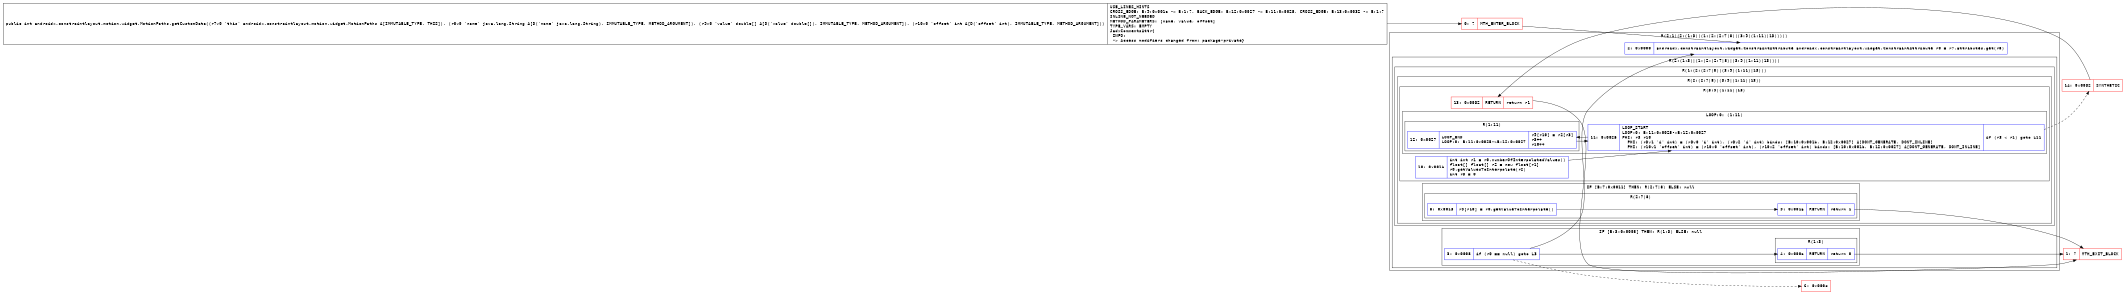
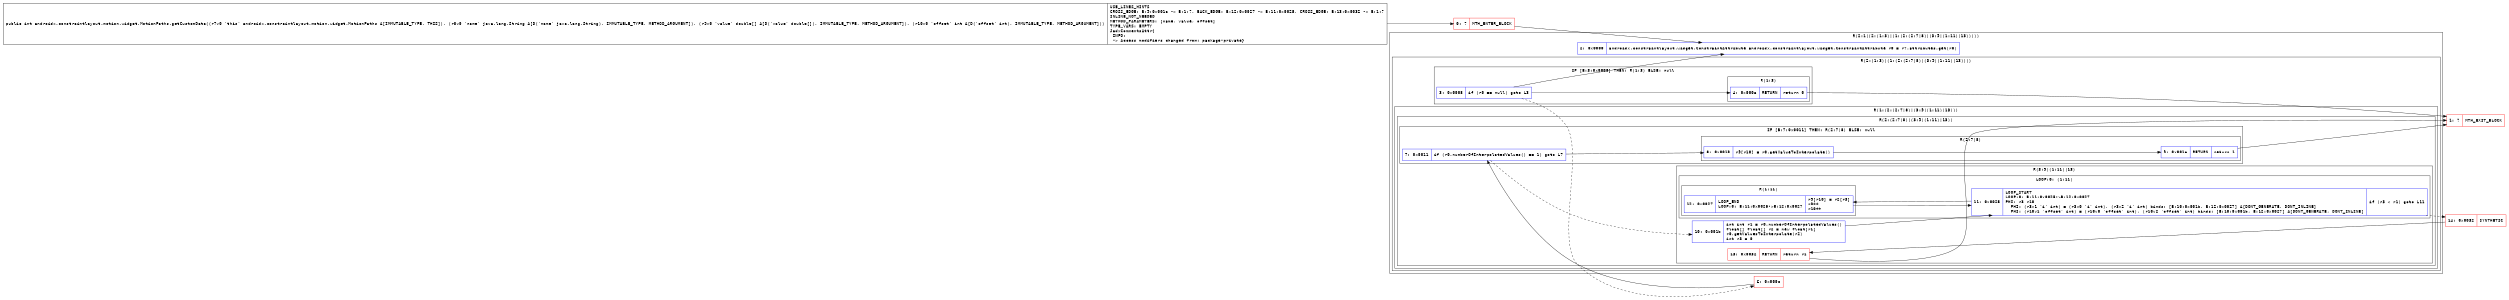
none -> (1484, 155)
